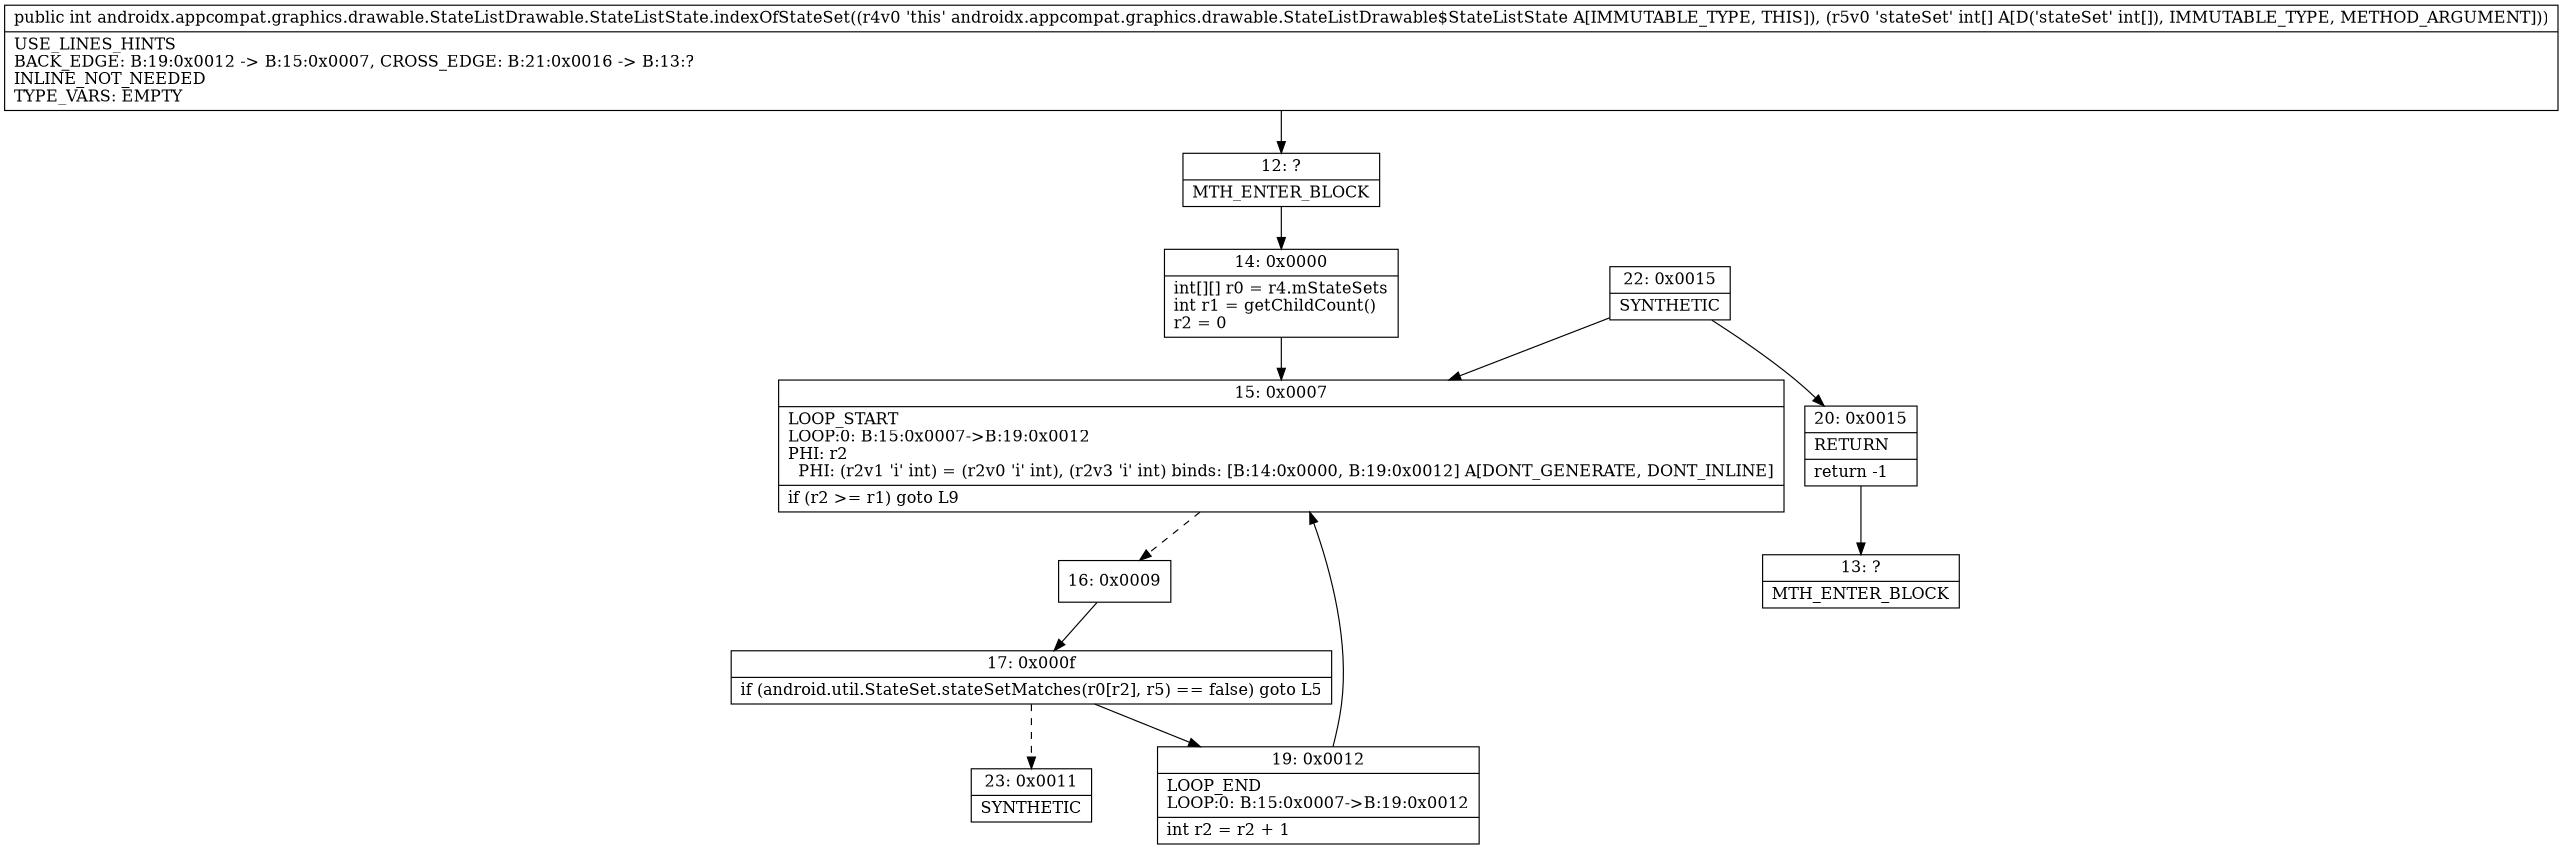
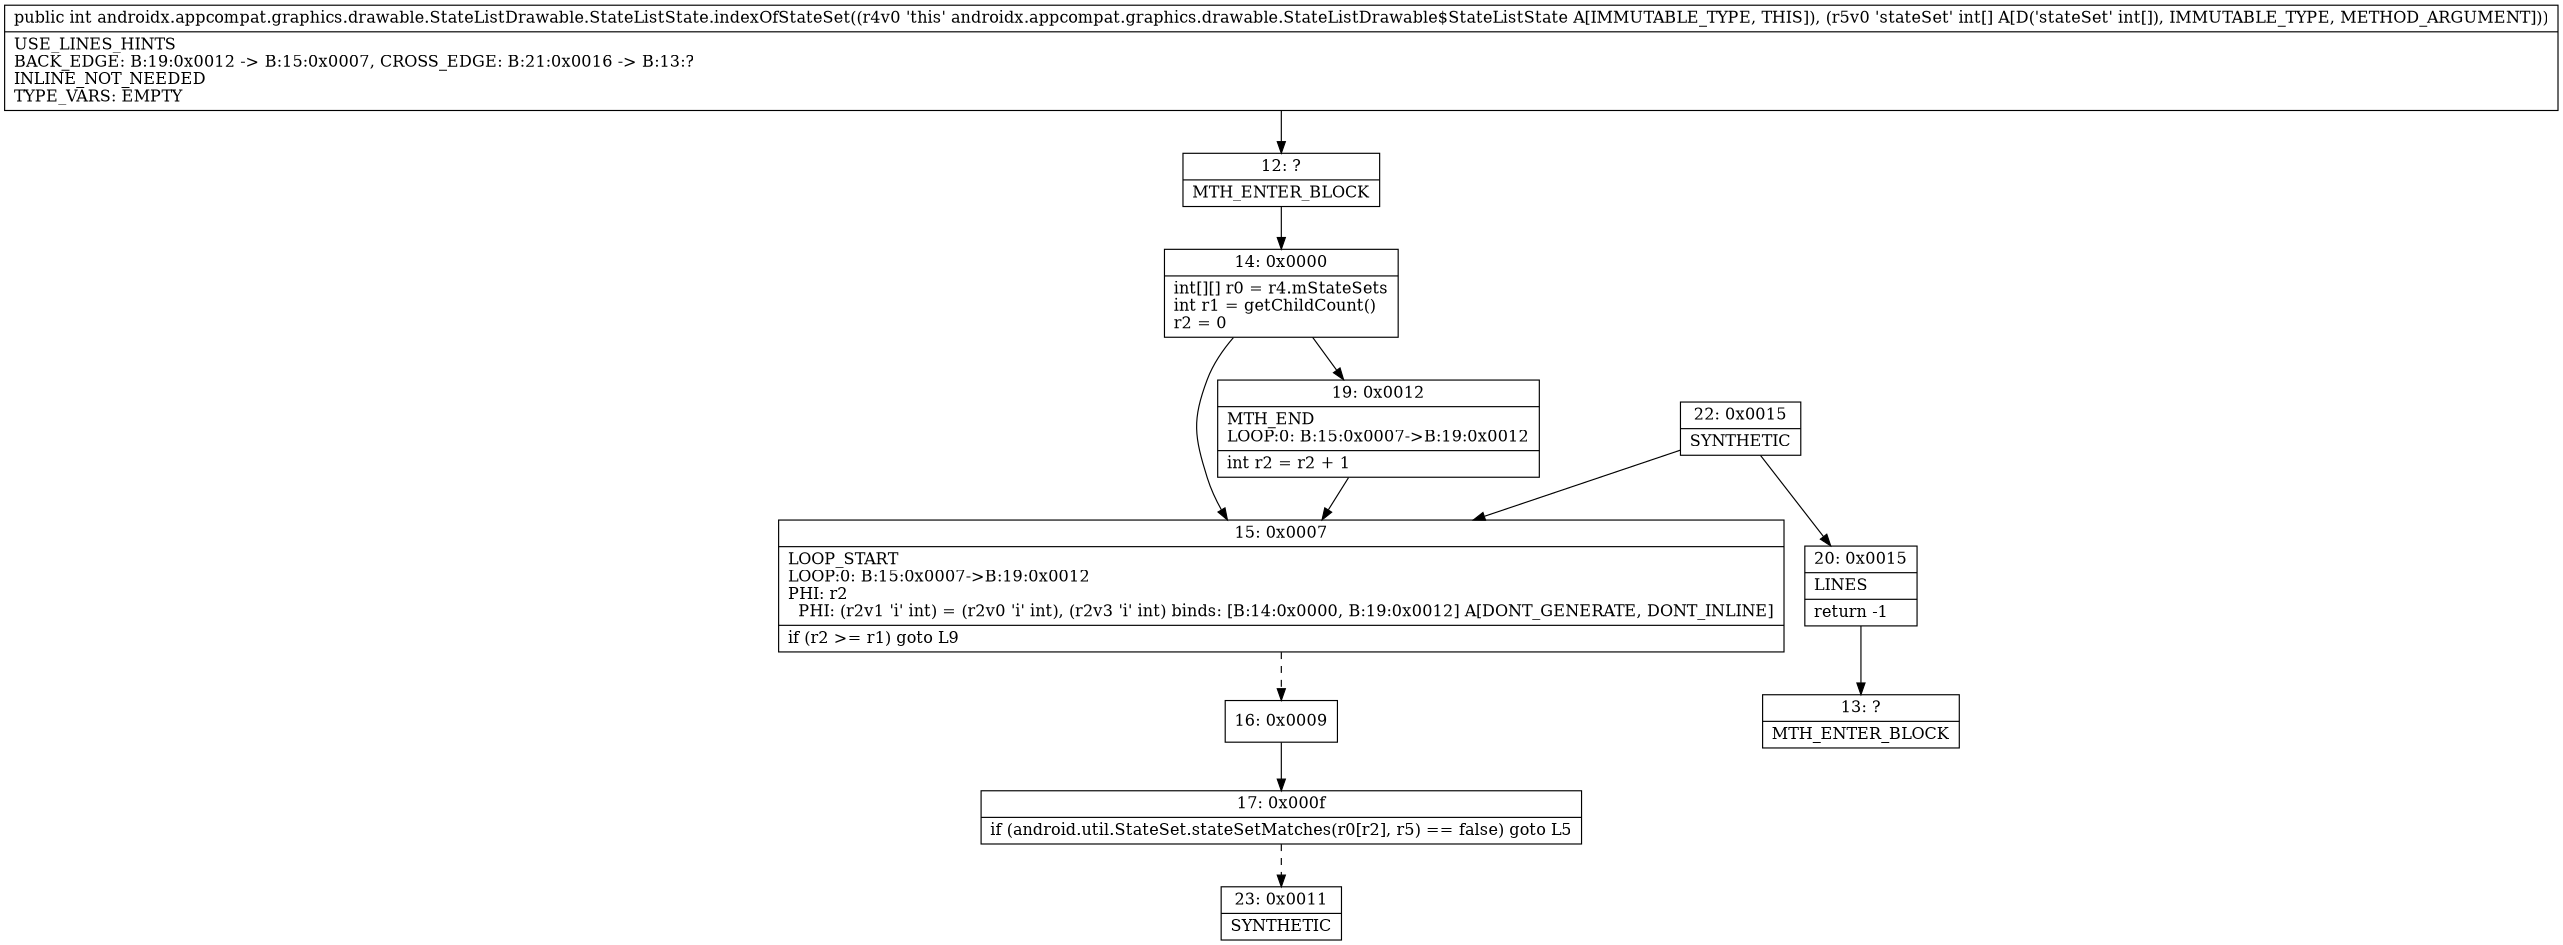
(1852, 445) -> (1841, 585)
(1142, 723) -> (1325, 354)
(1214, 786) -> (1271, 419)
